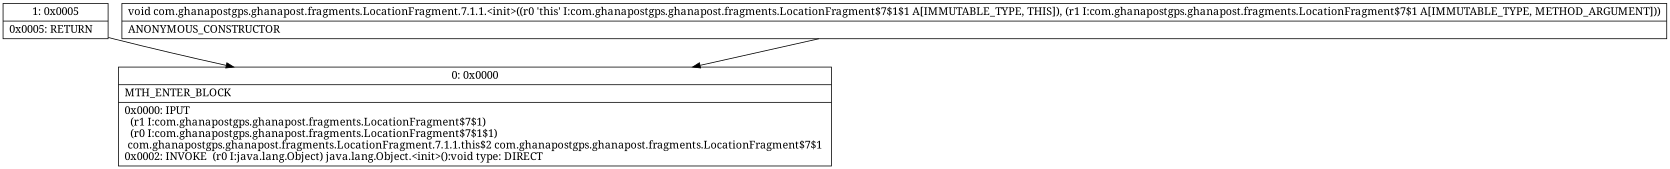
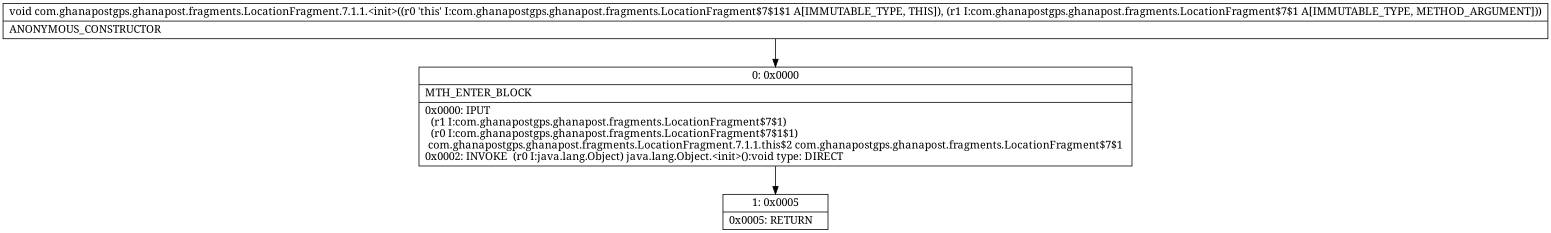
(167, 52) -> (775, 176)
